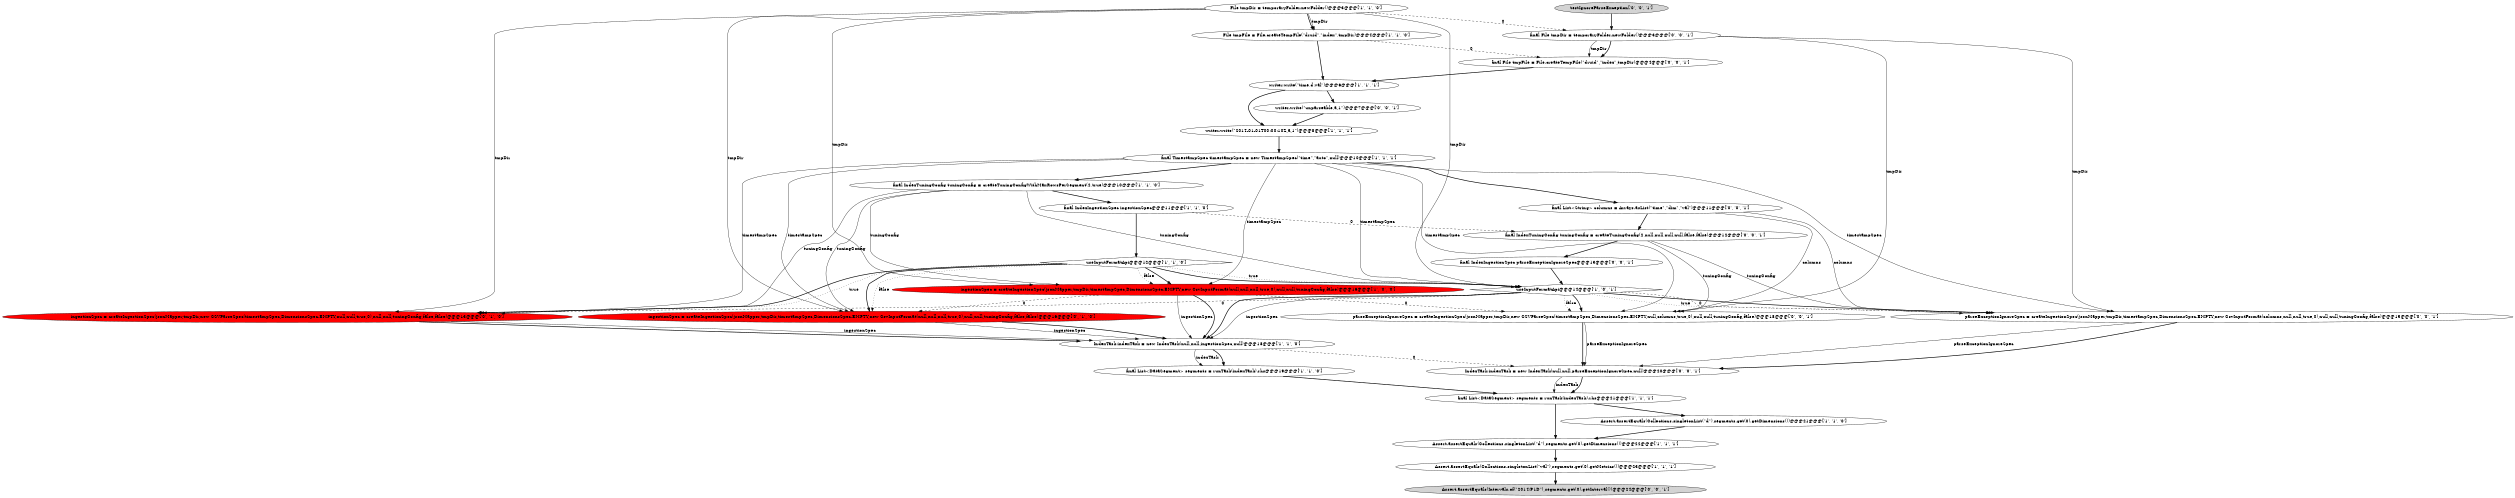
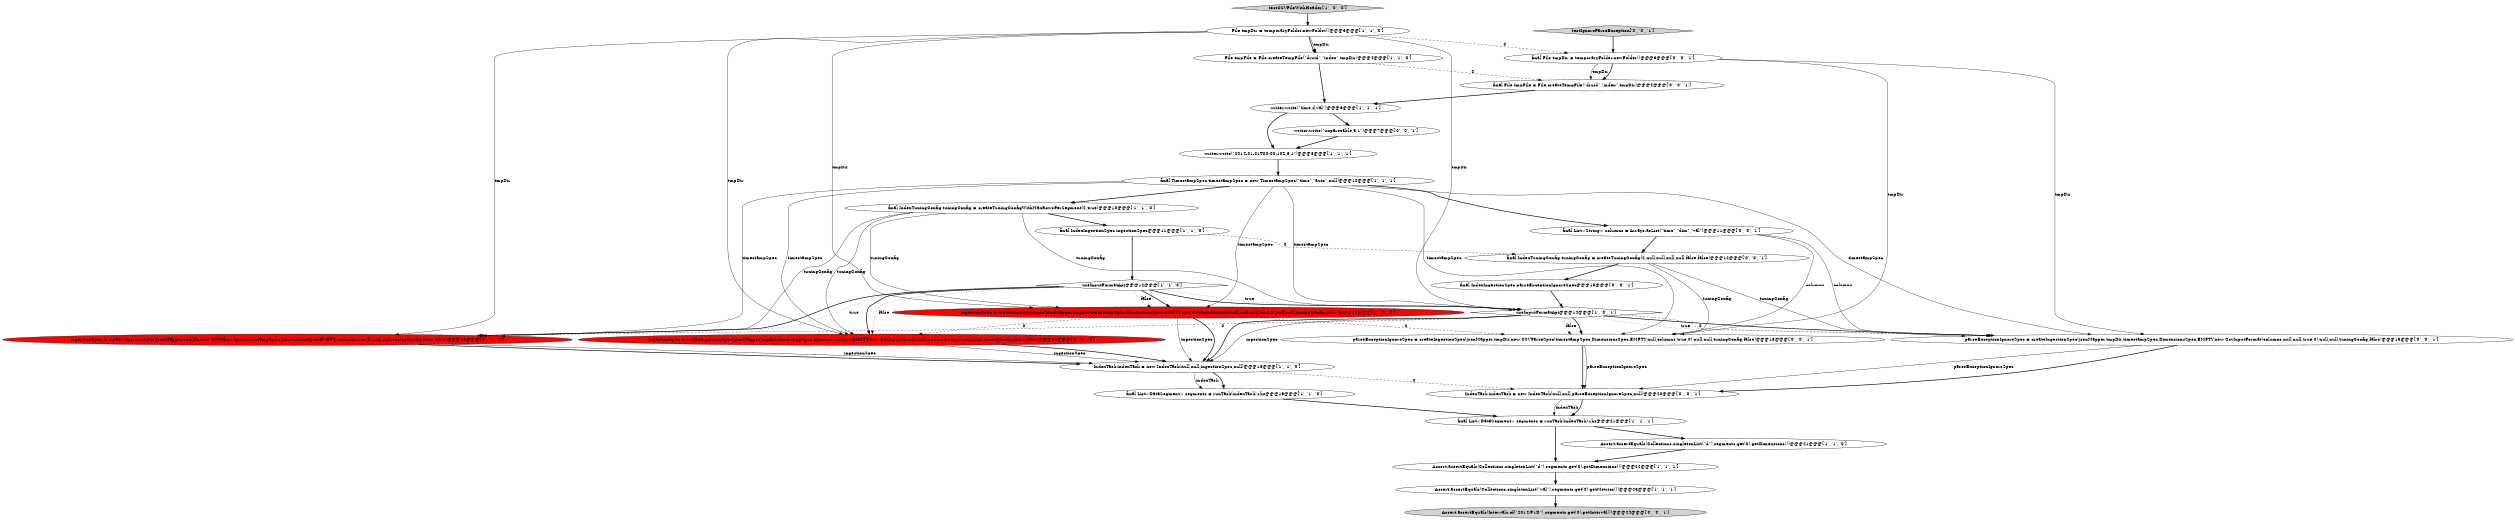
none -> (1308, 8)
(1612, 8) -> (1613, 31)
